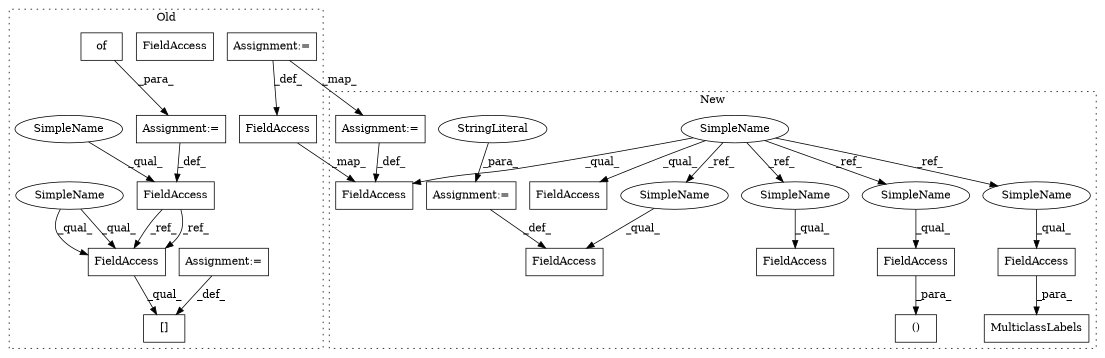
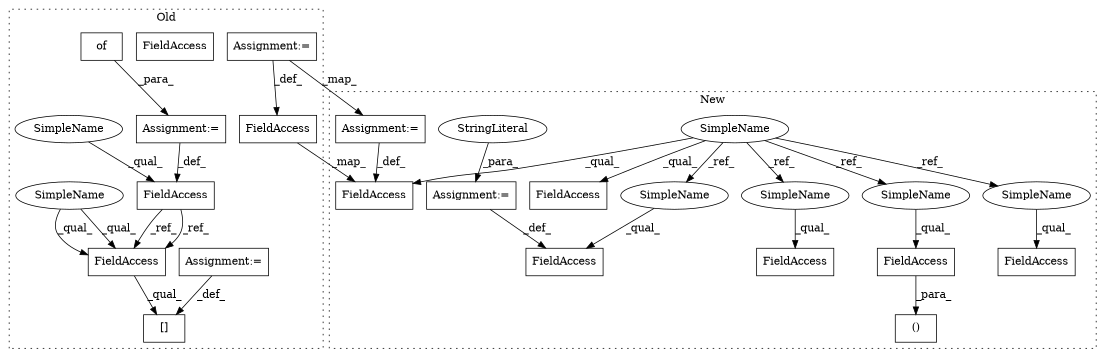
(1037, 328) -> none
